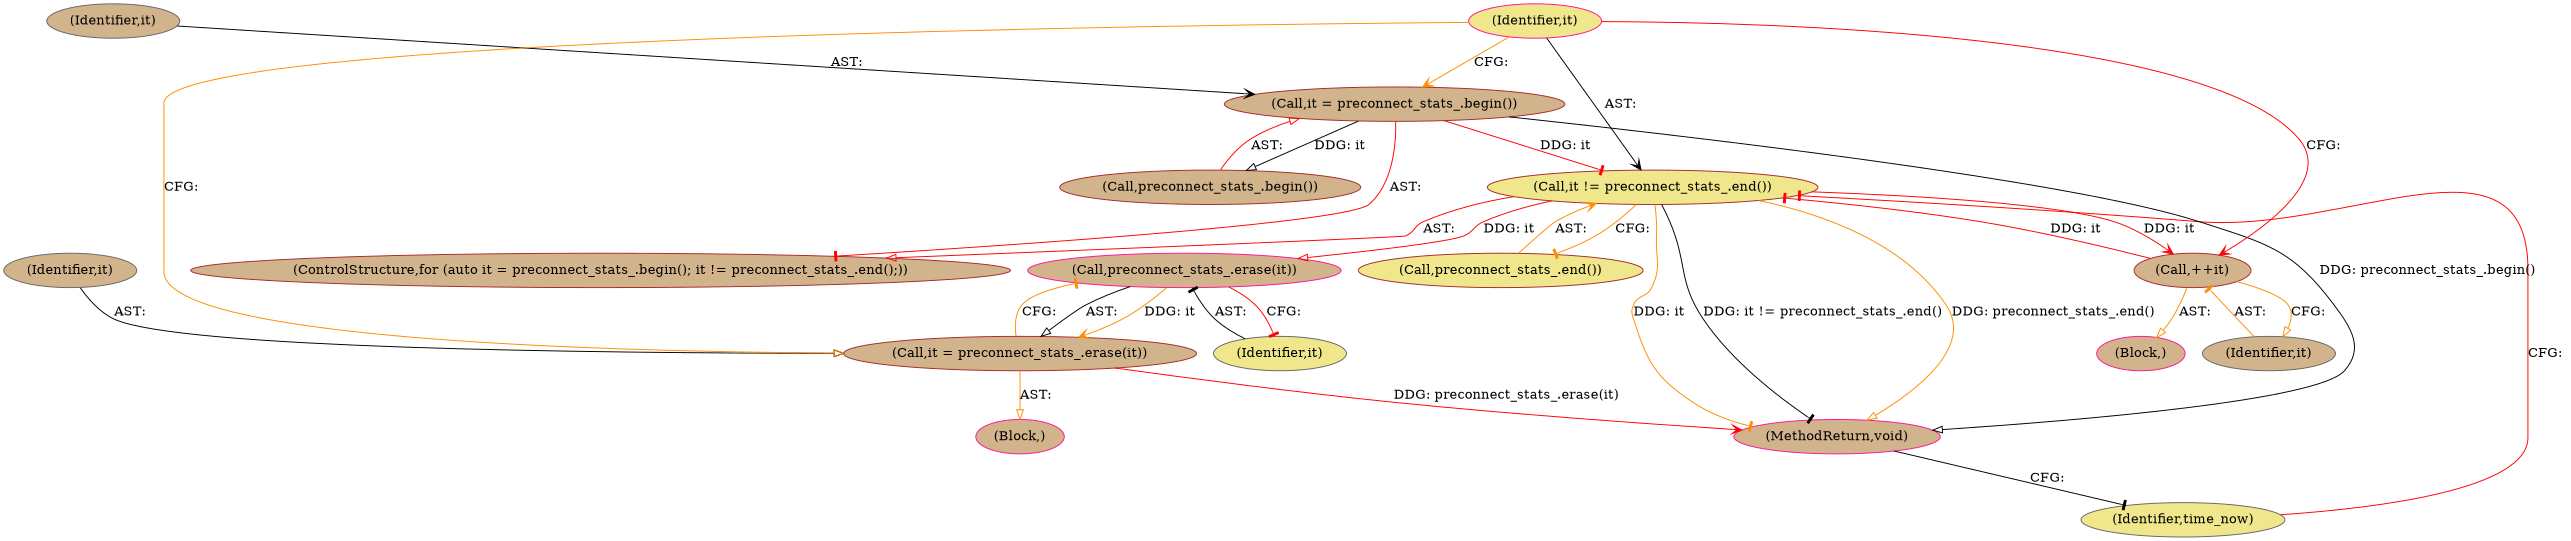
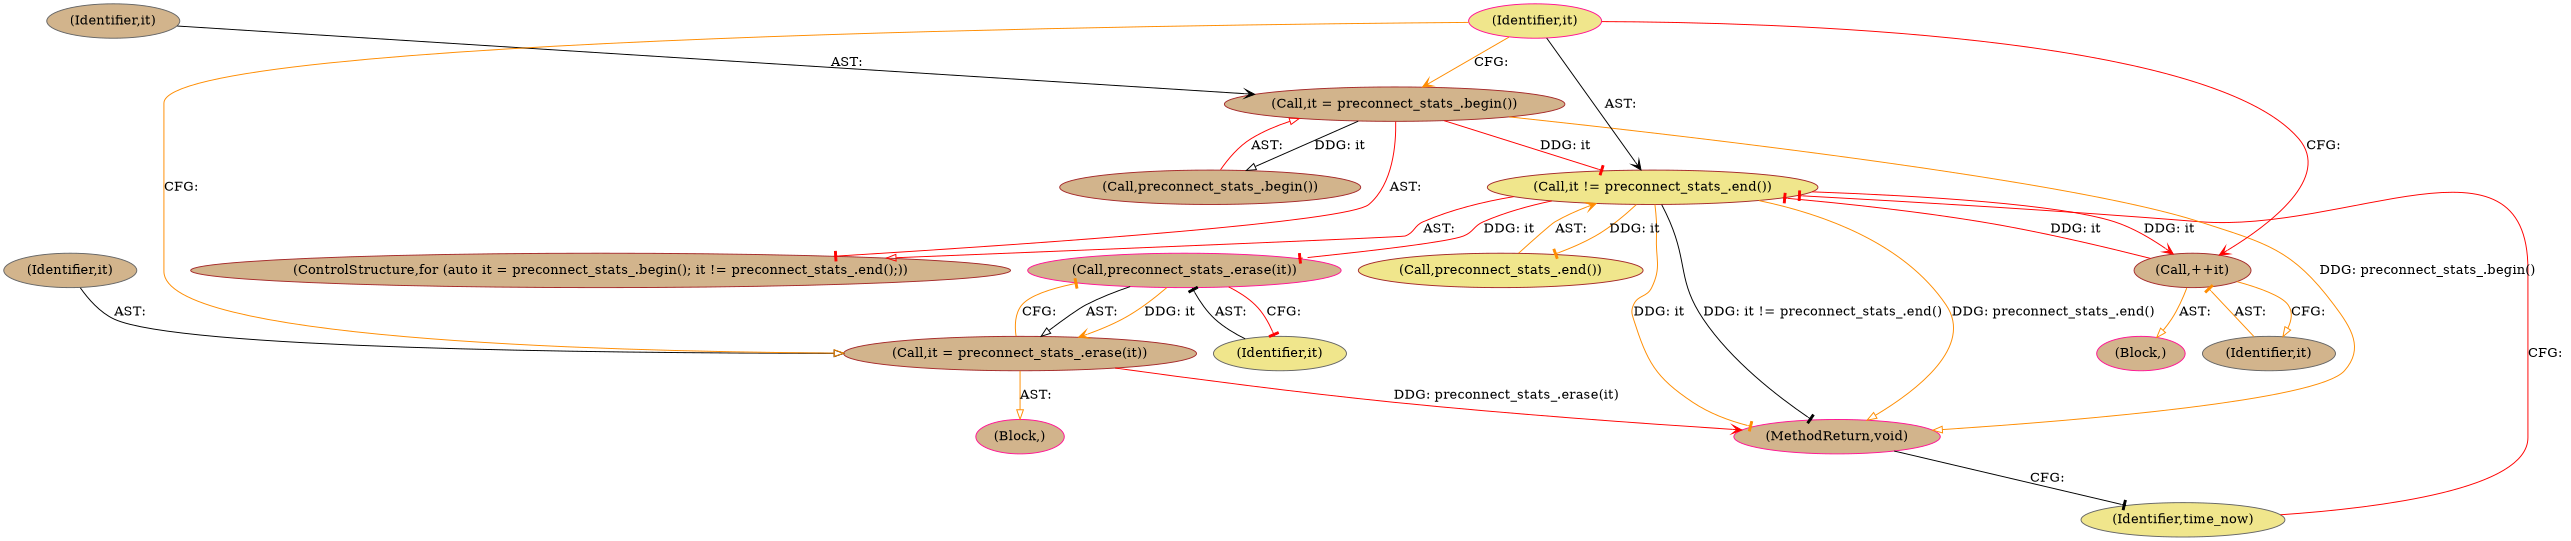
(2141, 206) -> (2141, 206)
(1635, 229) -> (1635, 229)
(1434, 242) -> (1434, 242)
